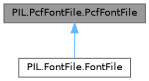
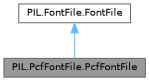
(75, 46) -> (75, 46)
